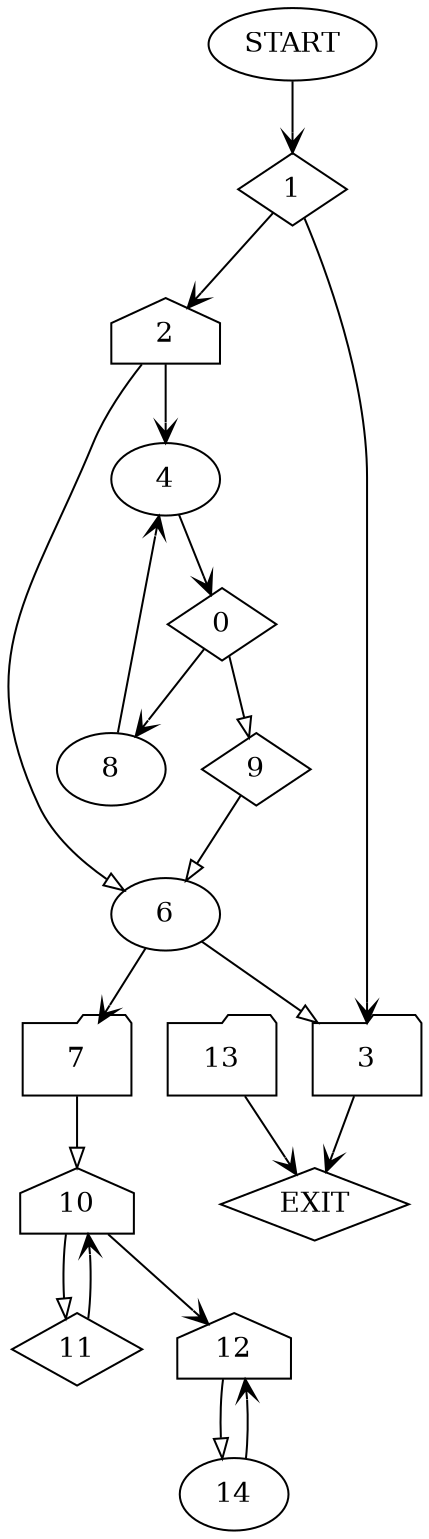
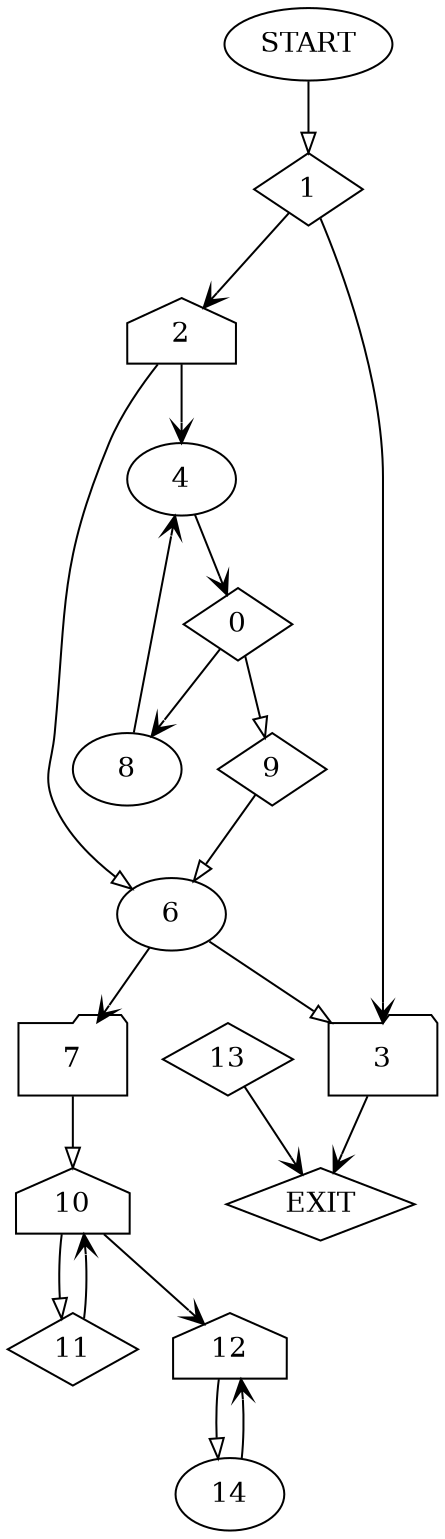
(293, 107) -> (308, 107)
(222, 1059) -> (228, 1059)
